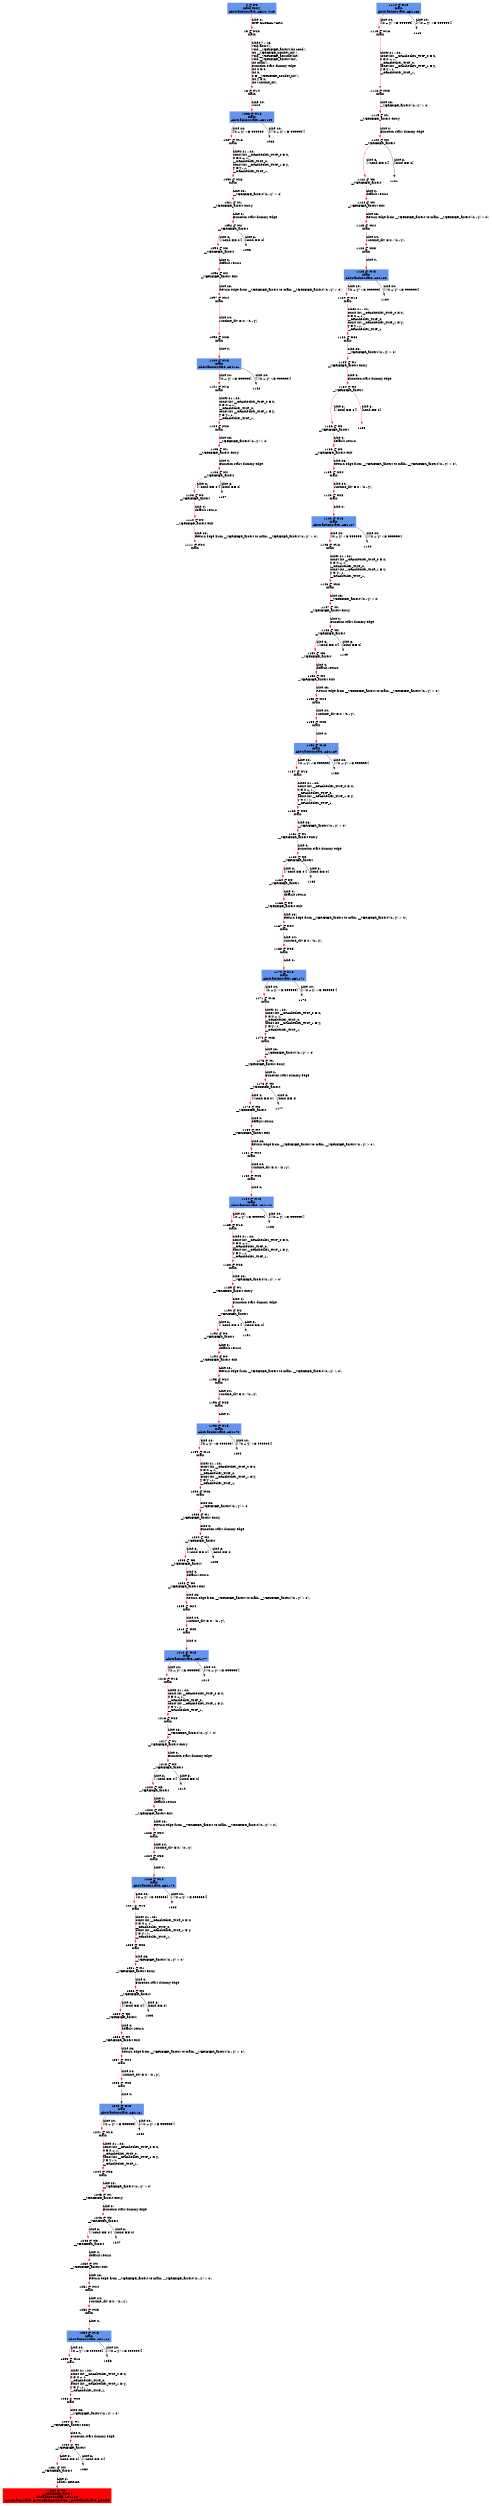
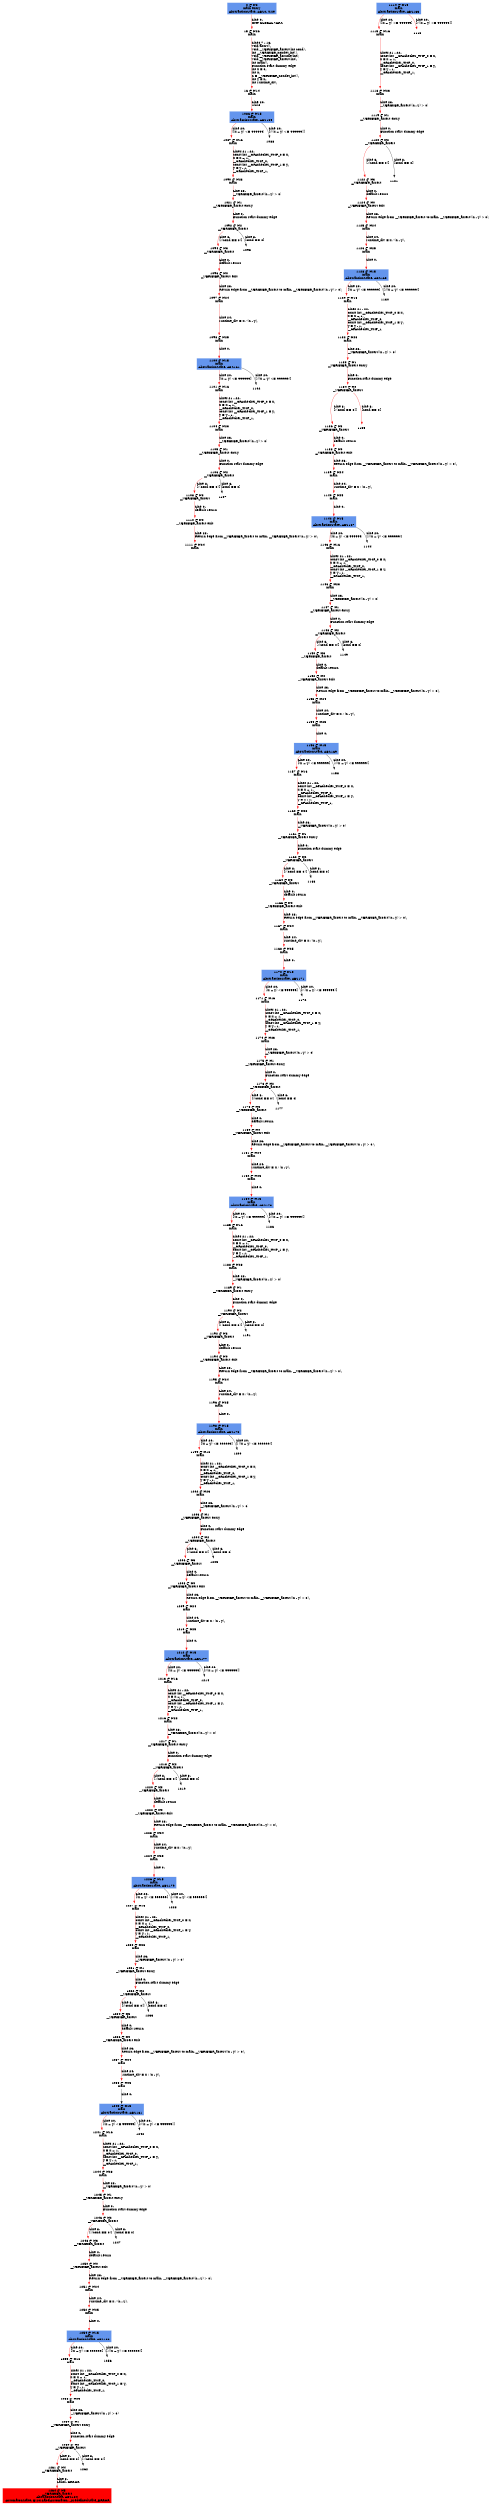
(414, 20) -> (414, 20)
